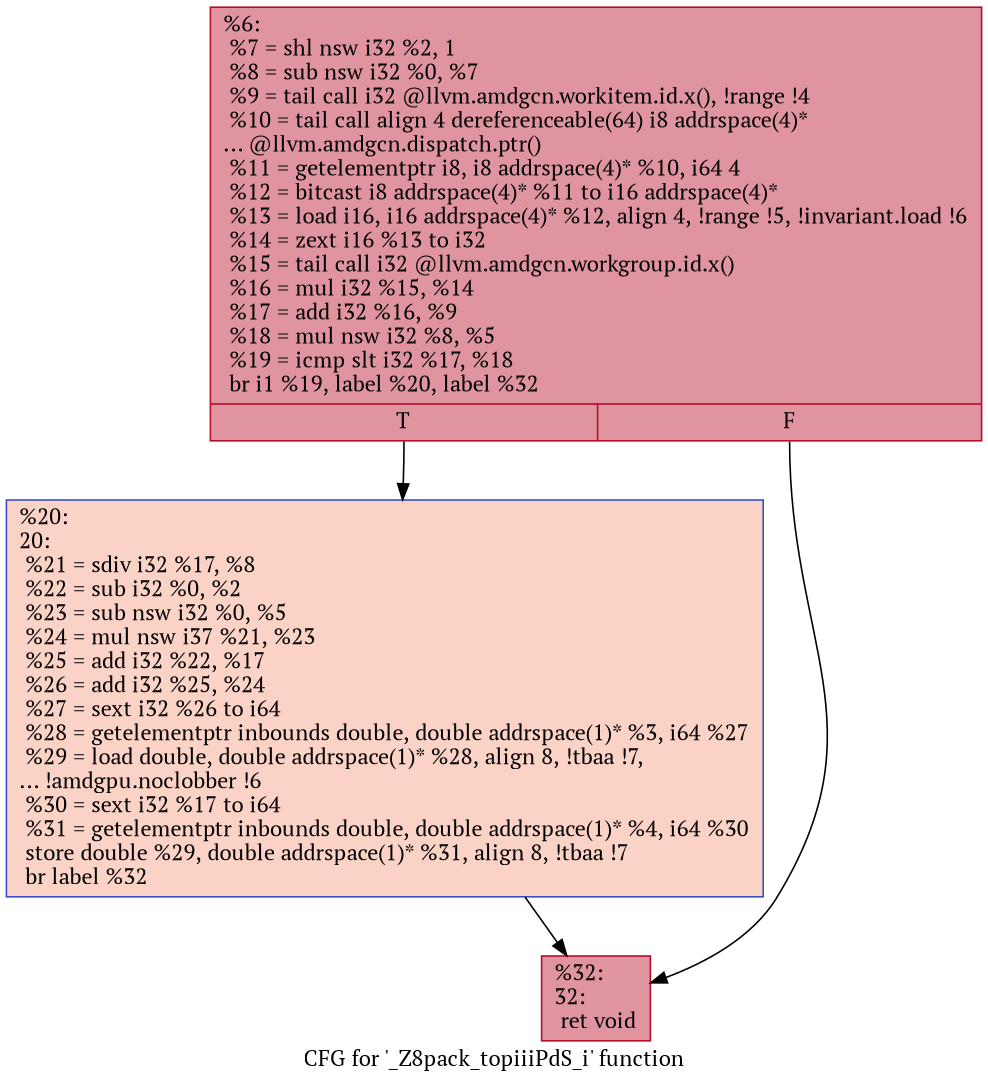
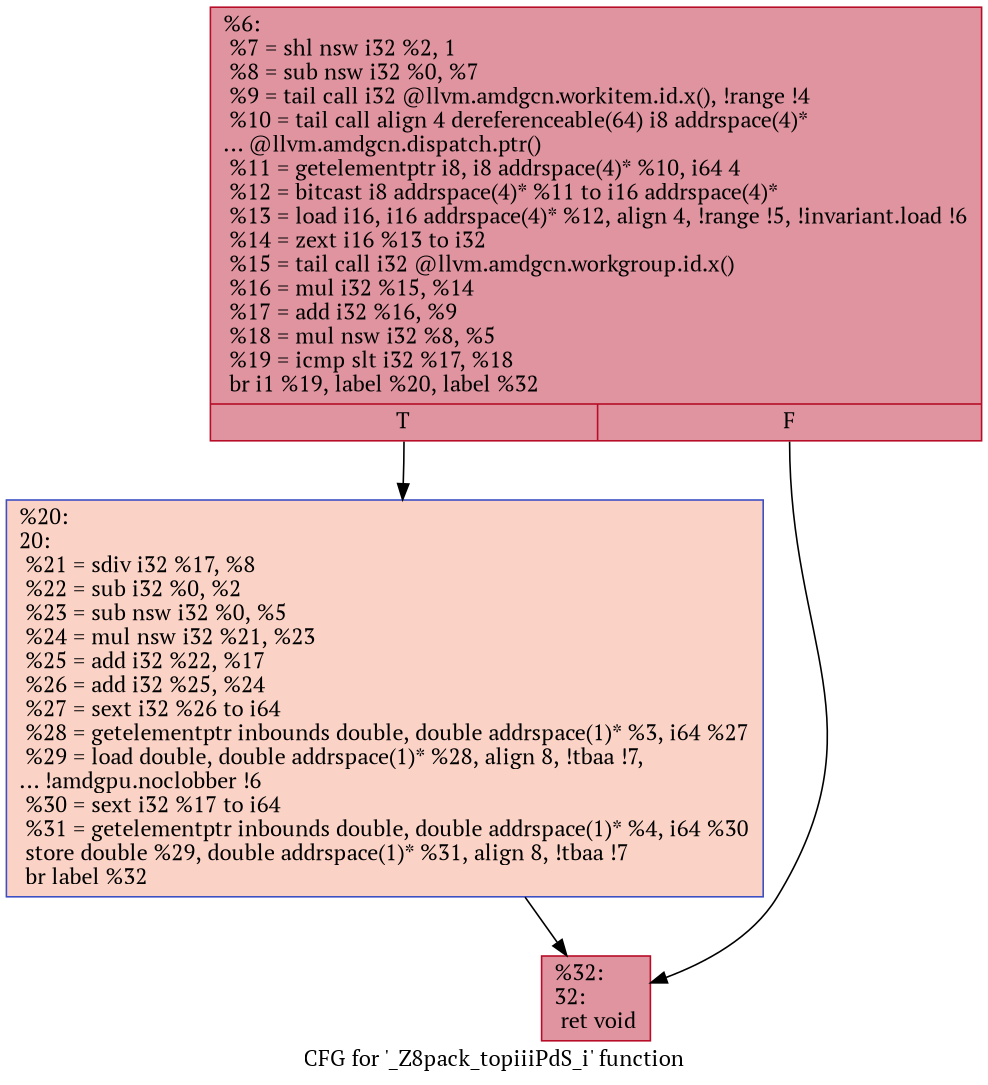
(168, 638) -> (168, 638)
